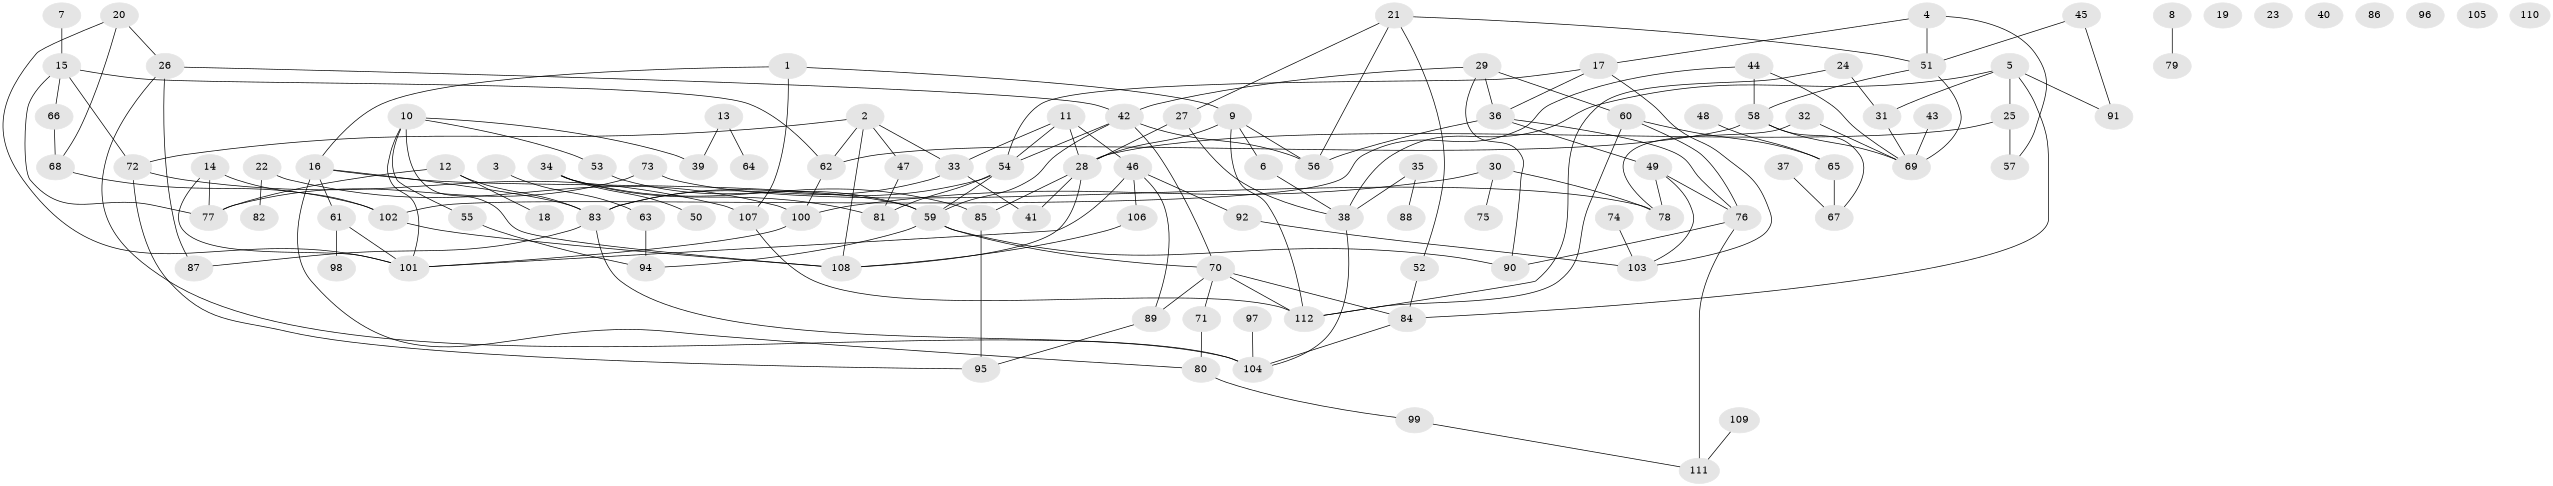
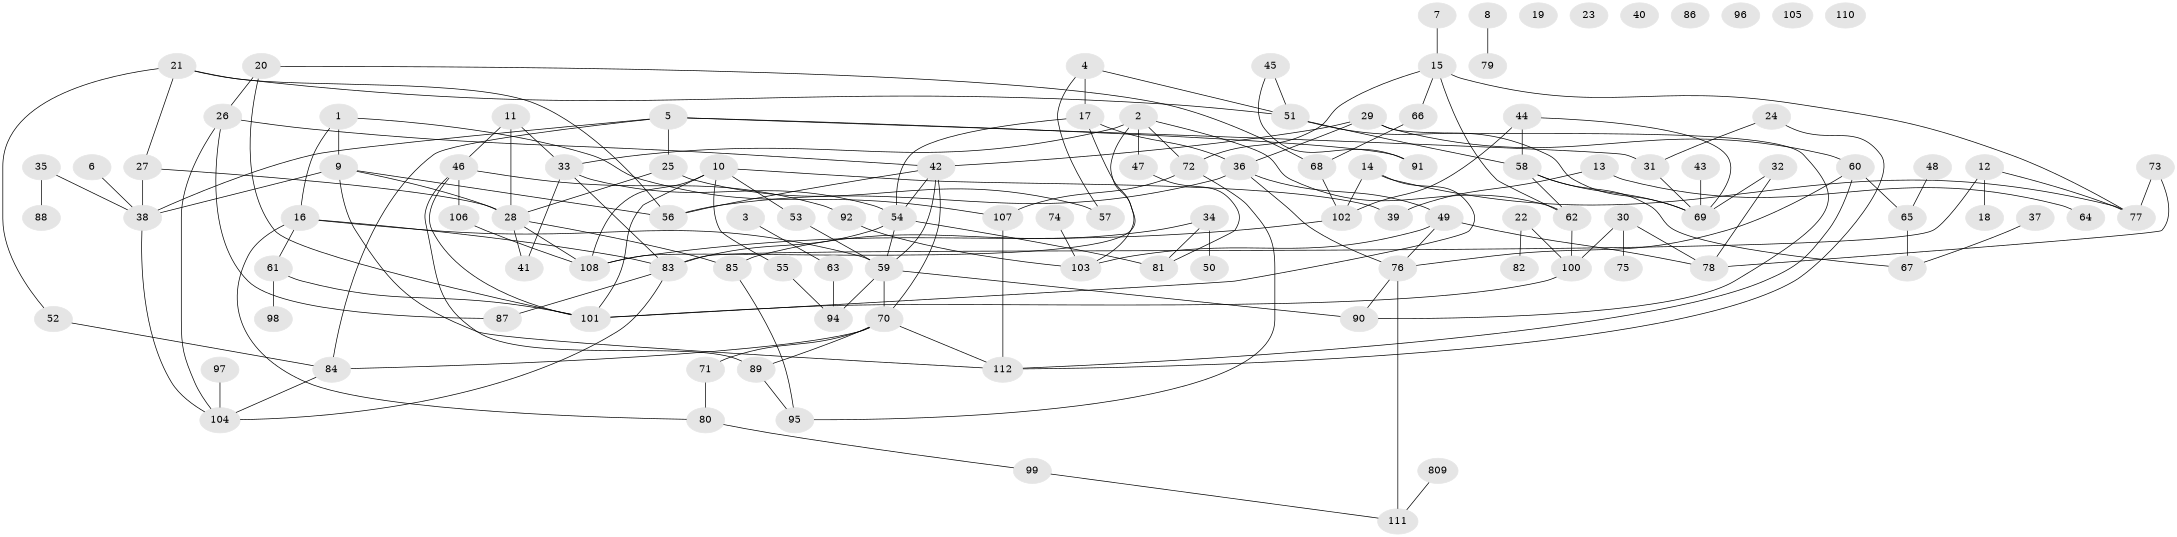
(1036, 142) -> (731, 192)
(1248, 142) -> (241, 193)
(1739, 420) -> (1438, 471)
